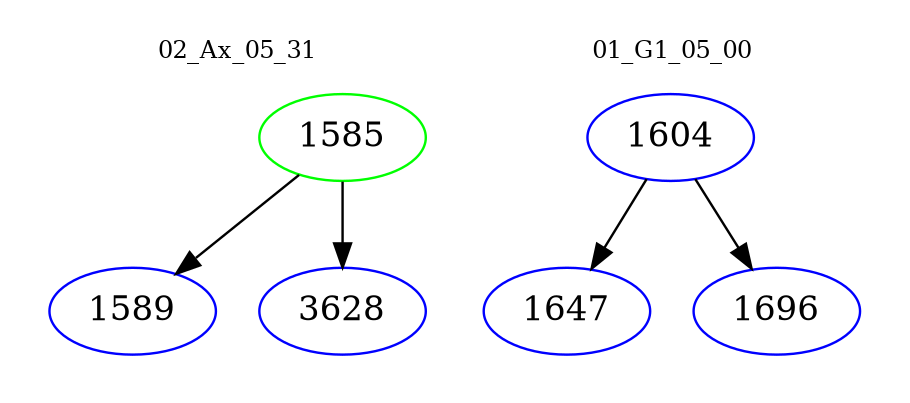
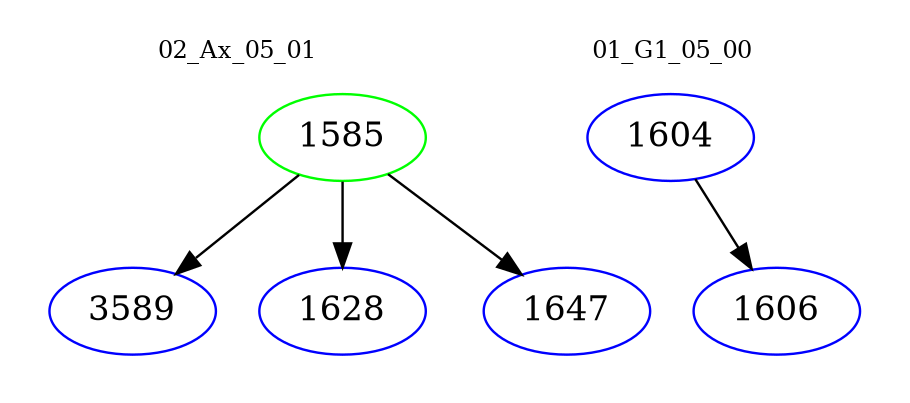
(238, 52) -> (238, 52)
(626, 213) -> (431, 206)
(133, 311) -> (133, 311)
(343, 311) -> (343, 311)
(777, 311) -> (777, 311)
